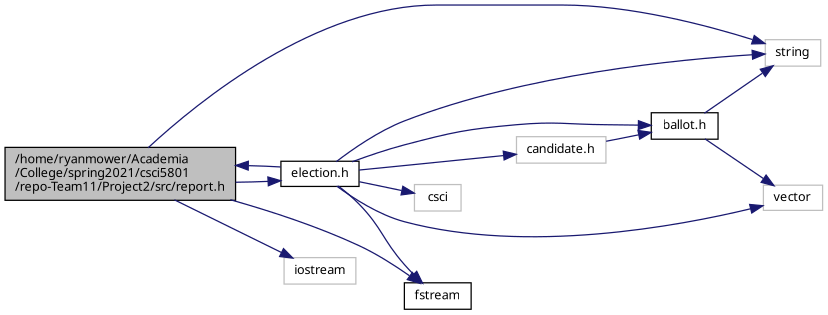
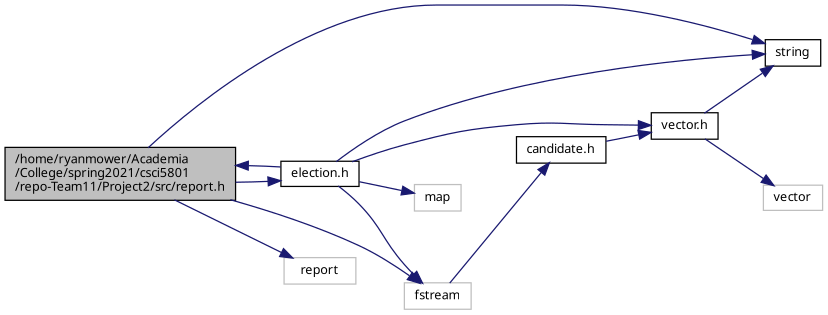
(793, 53) -> (793, 53)
(685, 126) -> (685, 126)
(561, 150) -> (561, 150)
(431, 163) -> (495, 228)
(438, 198) -> (438, 198)
(540, 236) -> none
(320, 271) -> (320, 271)
(438, 296) -> (438, 296)
